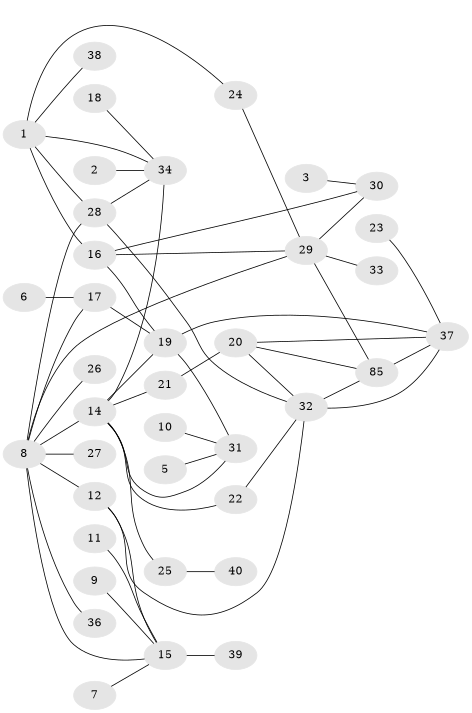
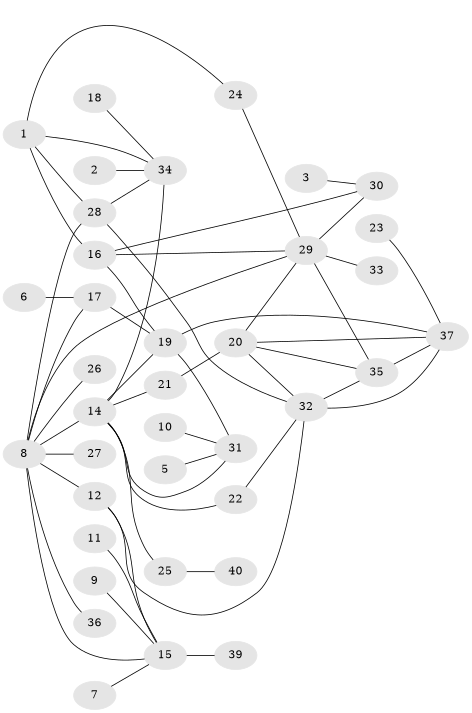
(95, 56) -> none
none -> (271, 297)
(377, 373) -> (377, 373)
